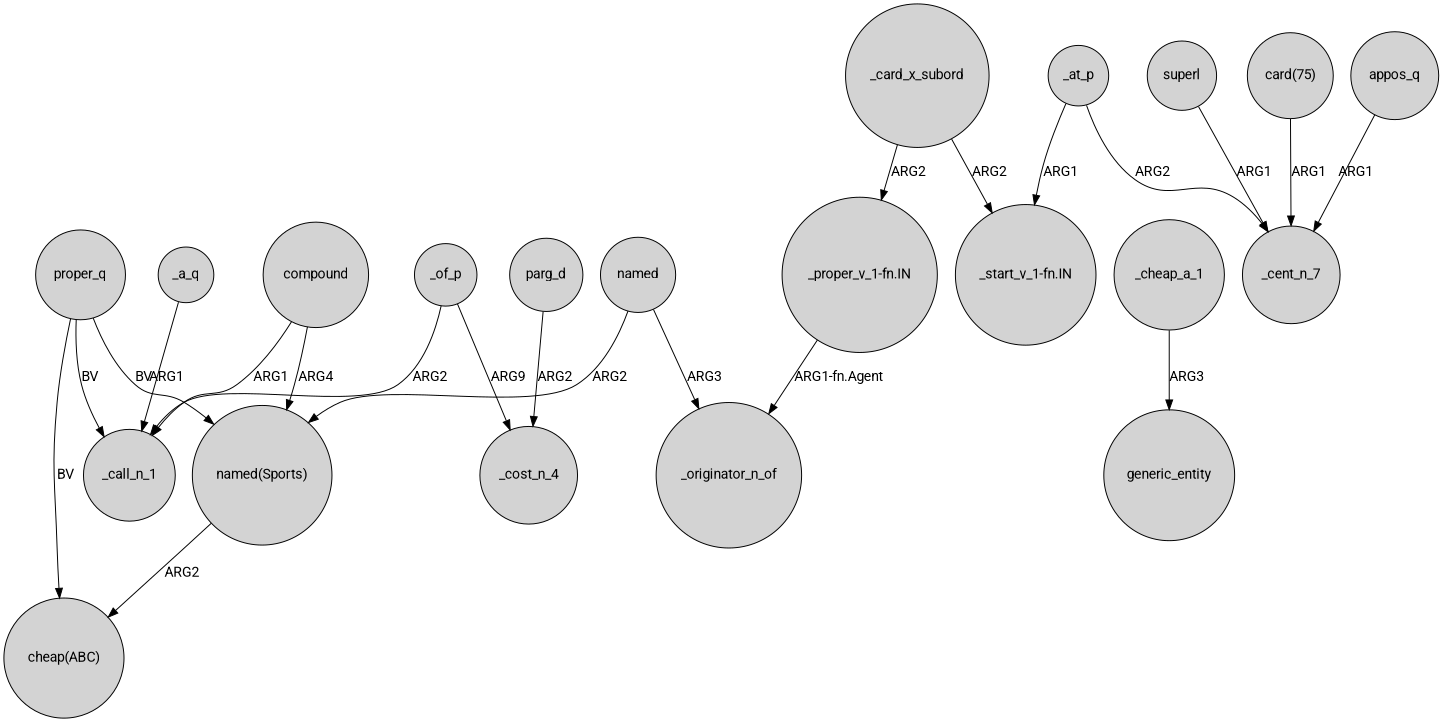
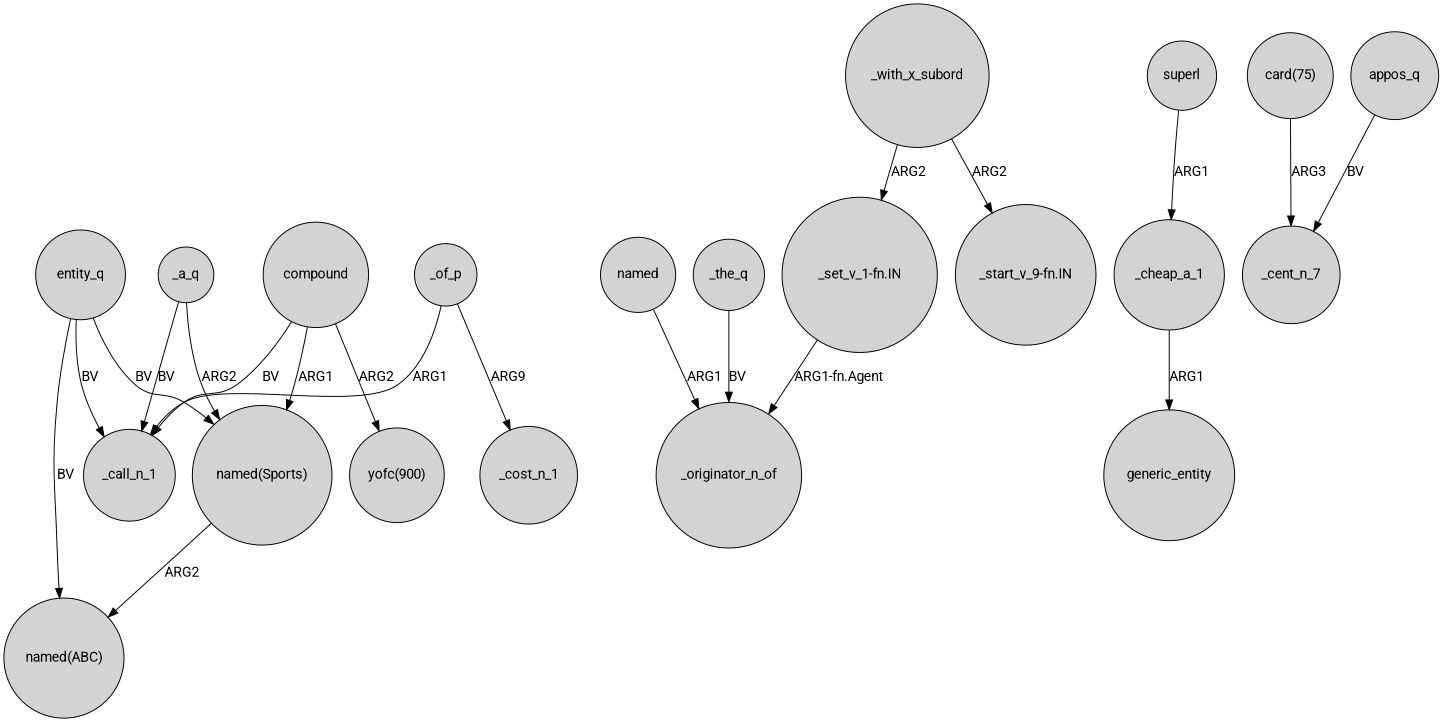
(917, 76) -> (917, 76)
(1078, 76) -> none
(1231, 165) -> (1174, 160)
(1309, 172) -> (1309, 172)
(1356, 172) -> (1356, 172)
(81, 275) -> (81, 275)
(546, 275) -> none
none -> (729, 275)
(860, 275) -> (860, 275)
(1026, 275) -> (1026, 275)
(166, 377) -> (166, 377)
(271, 377) -> (271, 377)
(316, 377) -> (316, 377)
(430, 377) -> (430, 377)
(704, 377) -> (704, 377)
(1187, 377) -> (1187, 377)
(482, 397) -> (194, 359)
none -> (397, 475)
(529, 475) -> (529, 475)
(64, 658) -> (64, 658)
